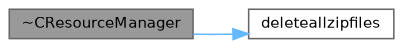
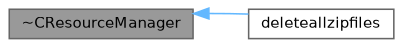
(213, 34) -> (229, 14)
